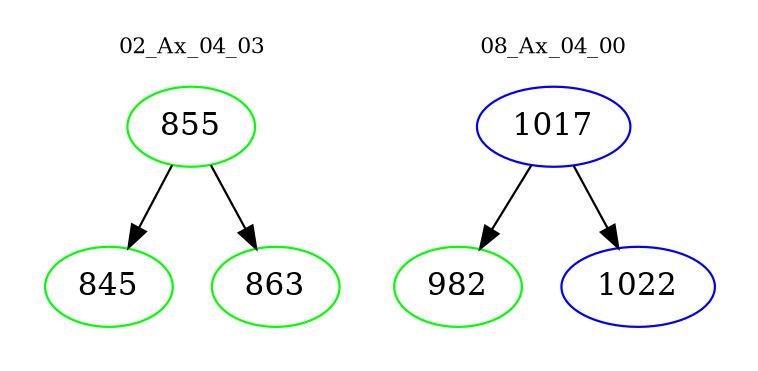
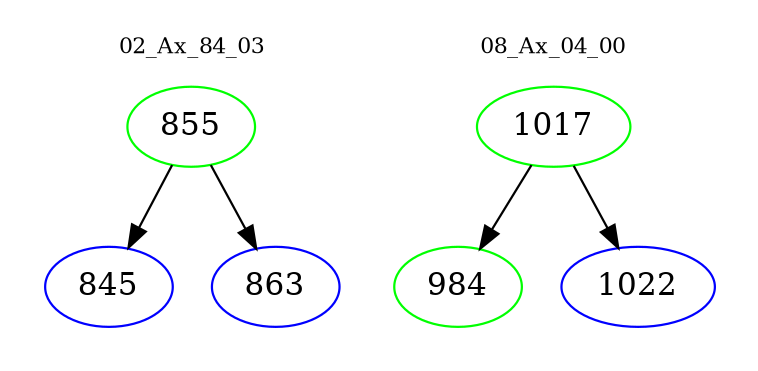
(192, 48) -> (192, 48)
(554, 127) -> (554, 127)
(109, 287) -> (109, 287)
(276, 287) -> (276, 287)
(458, 287) -> (458, 287)
